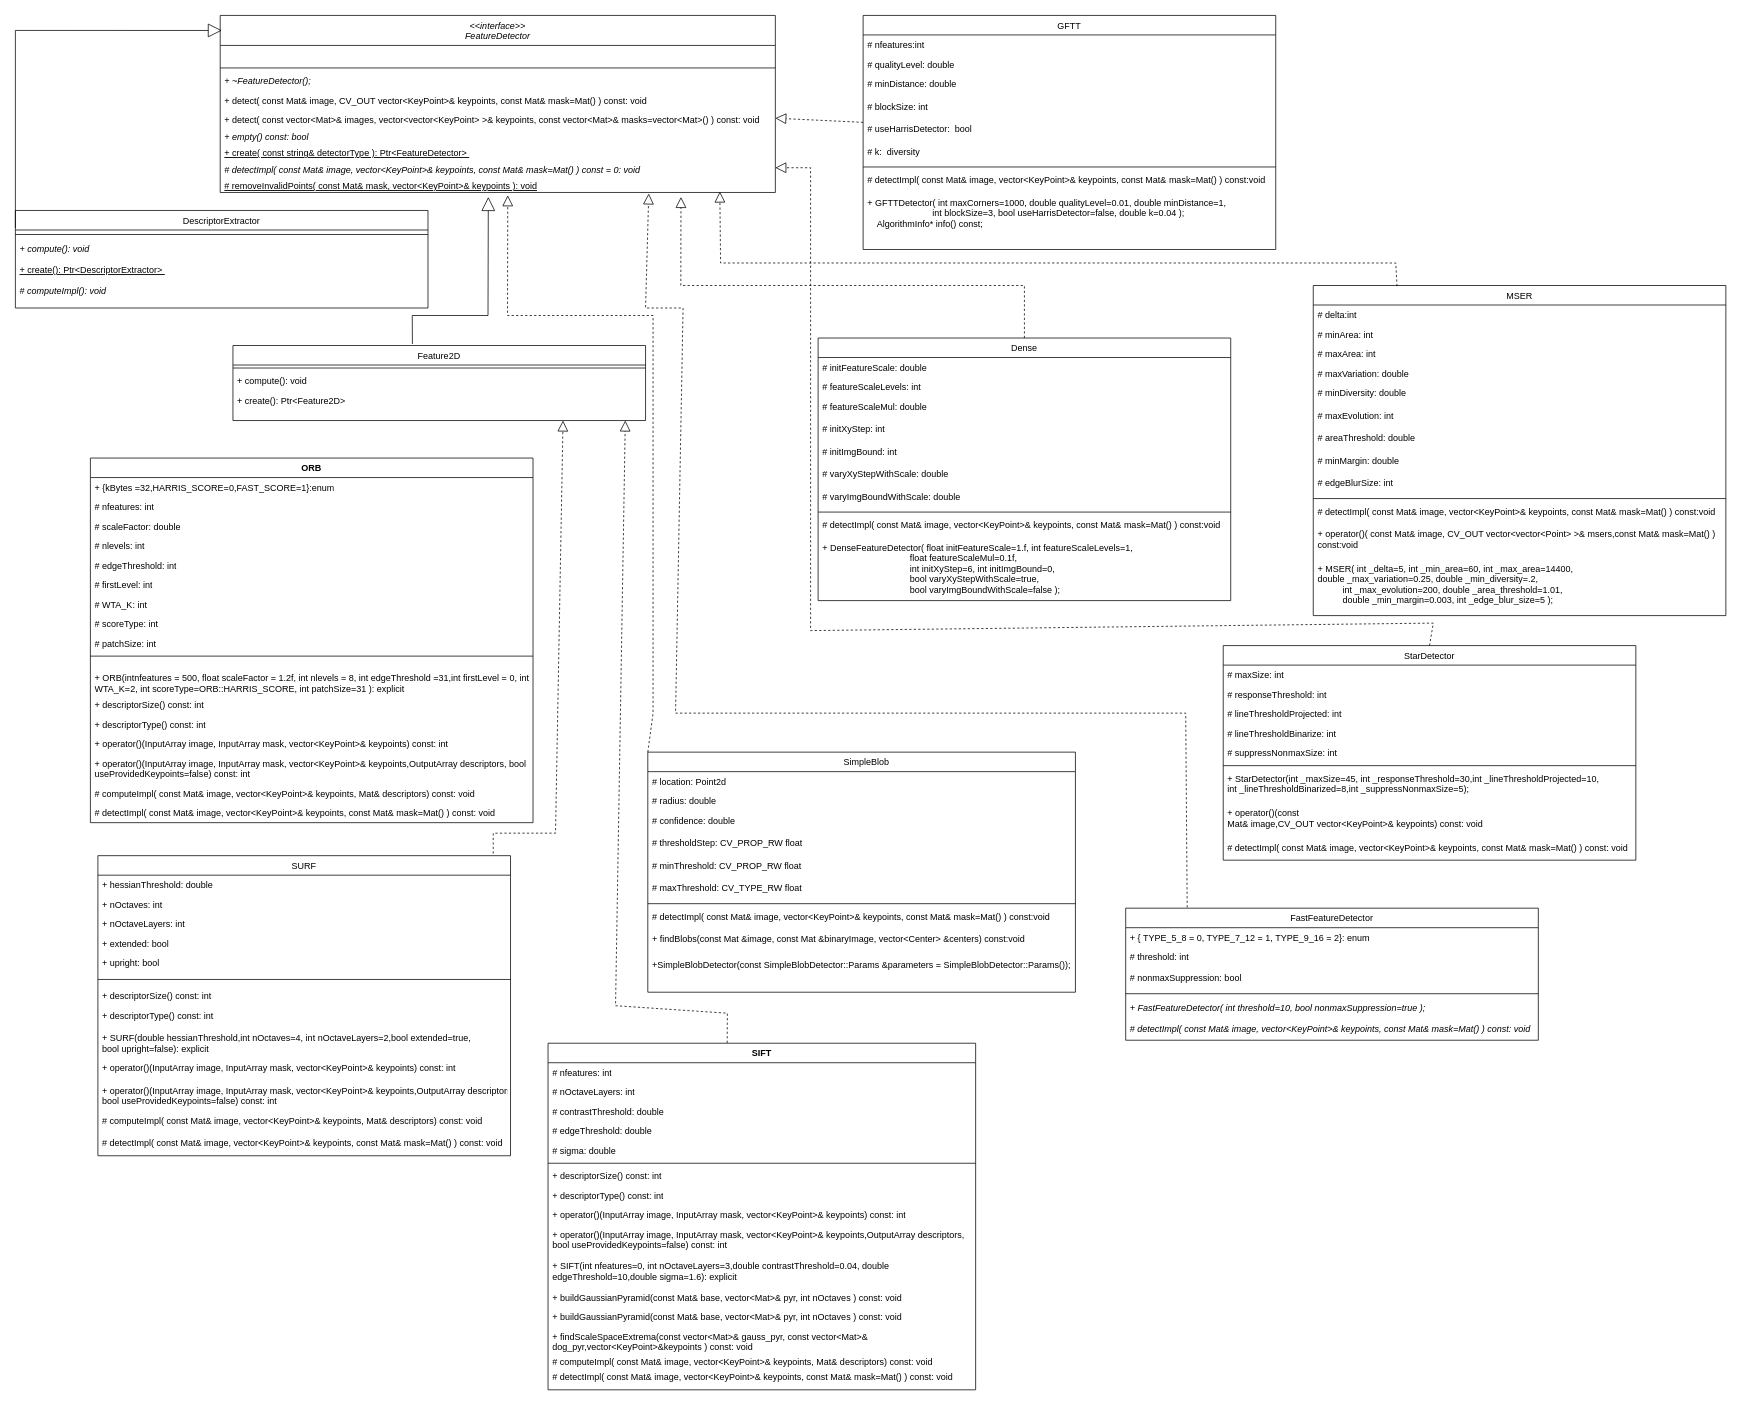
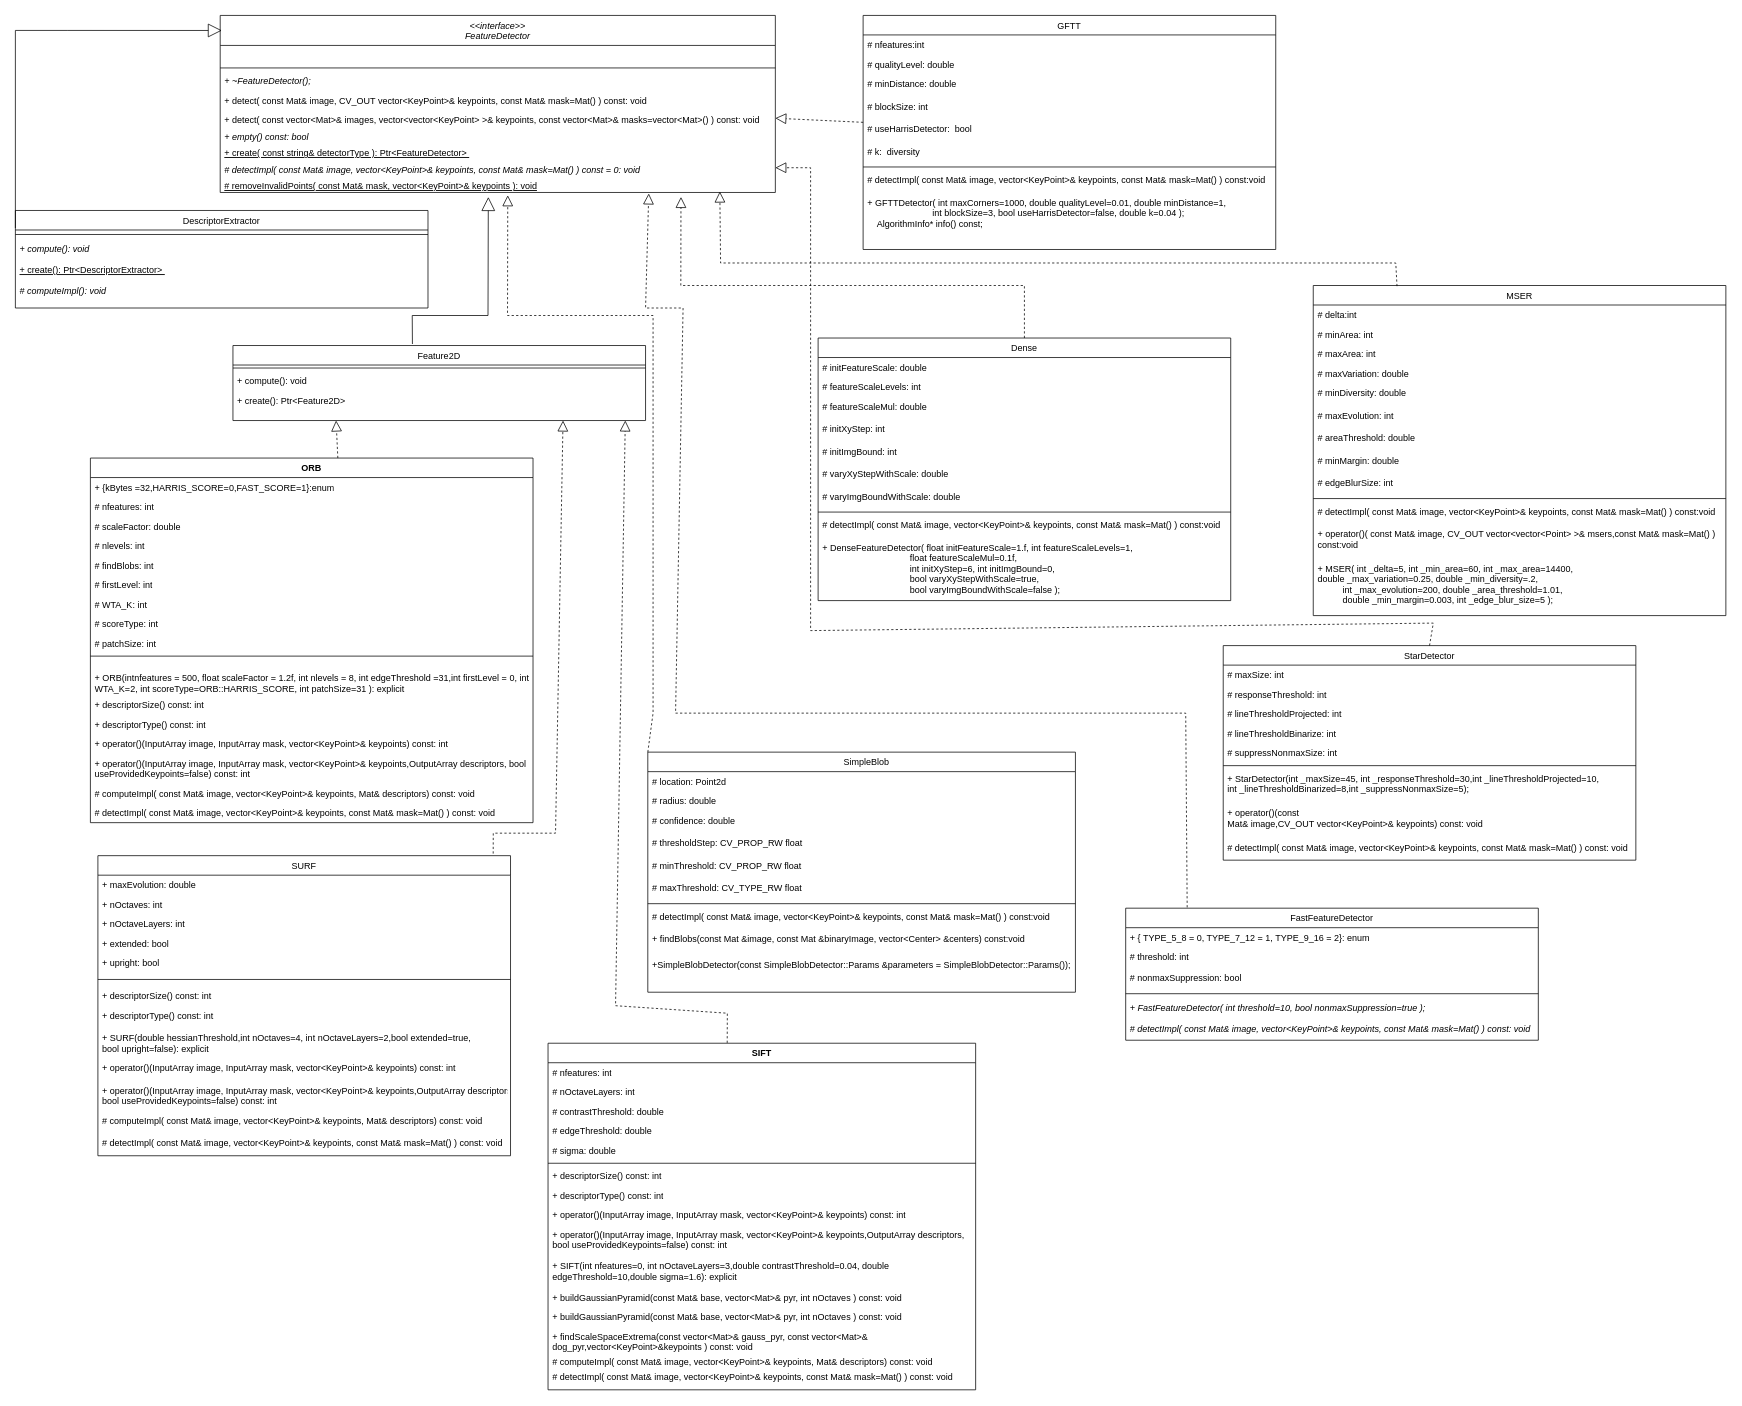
none -> (337, 444)
(141, 566) -> (129, 566)
(161, 885) -> (150, 885)
